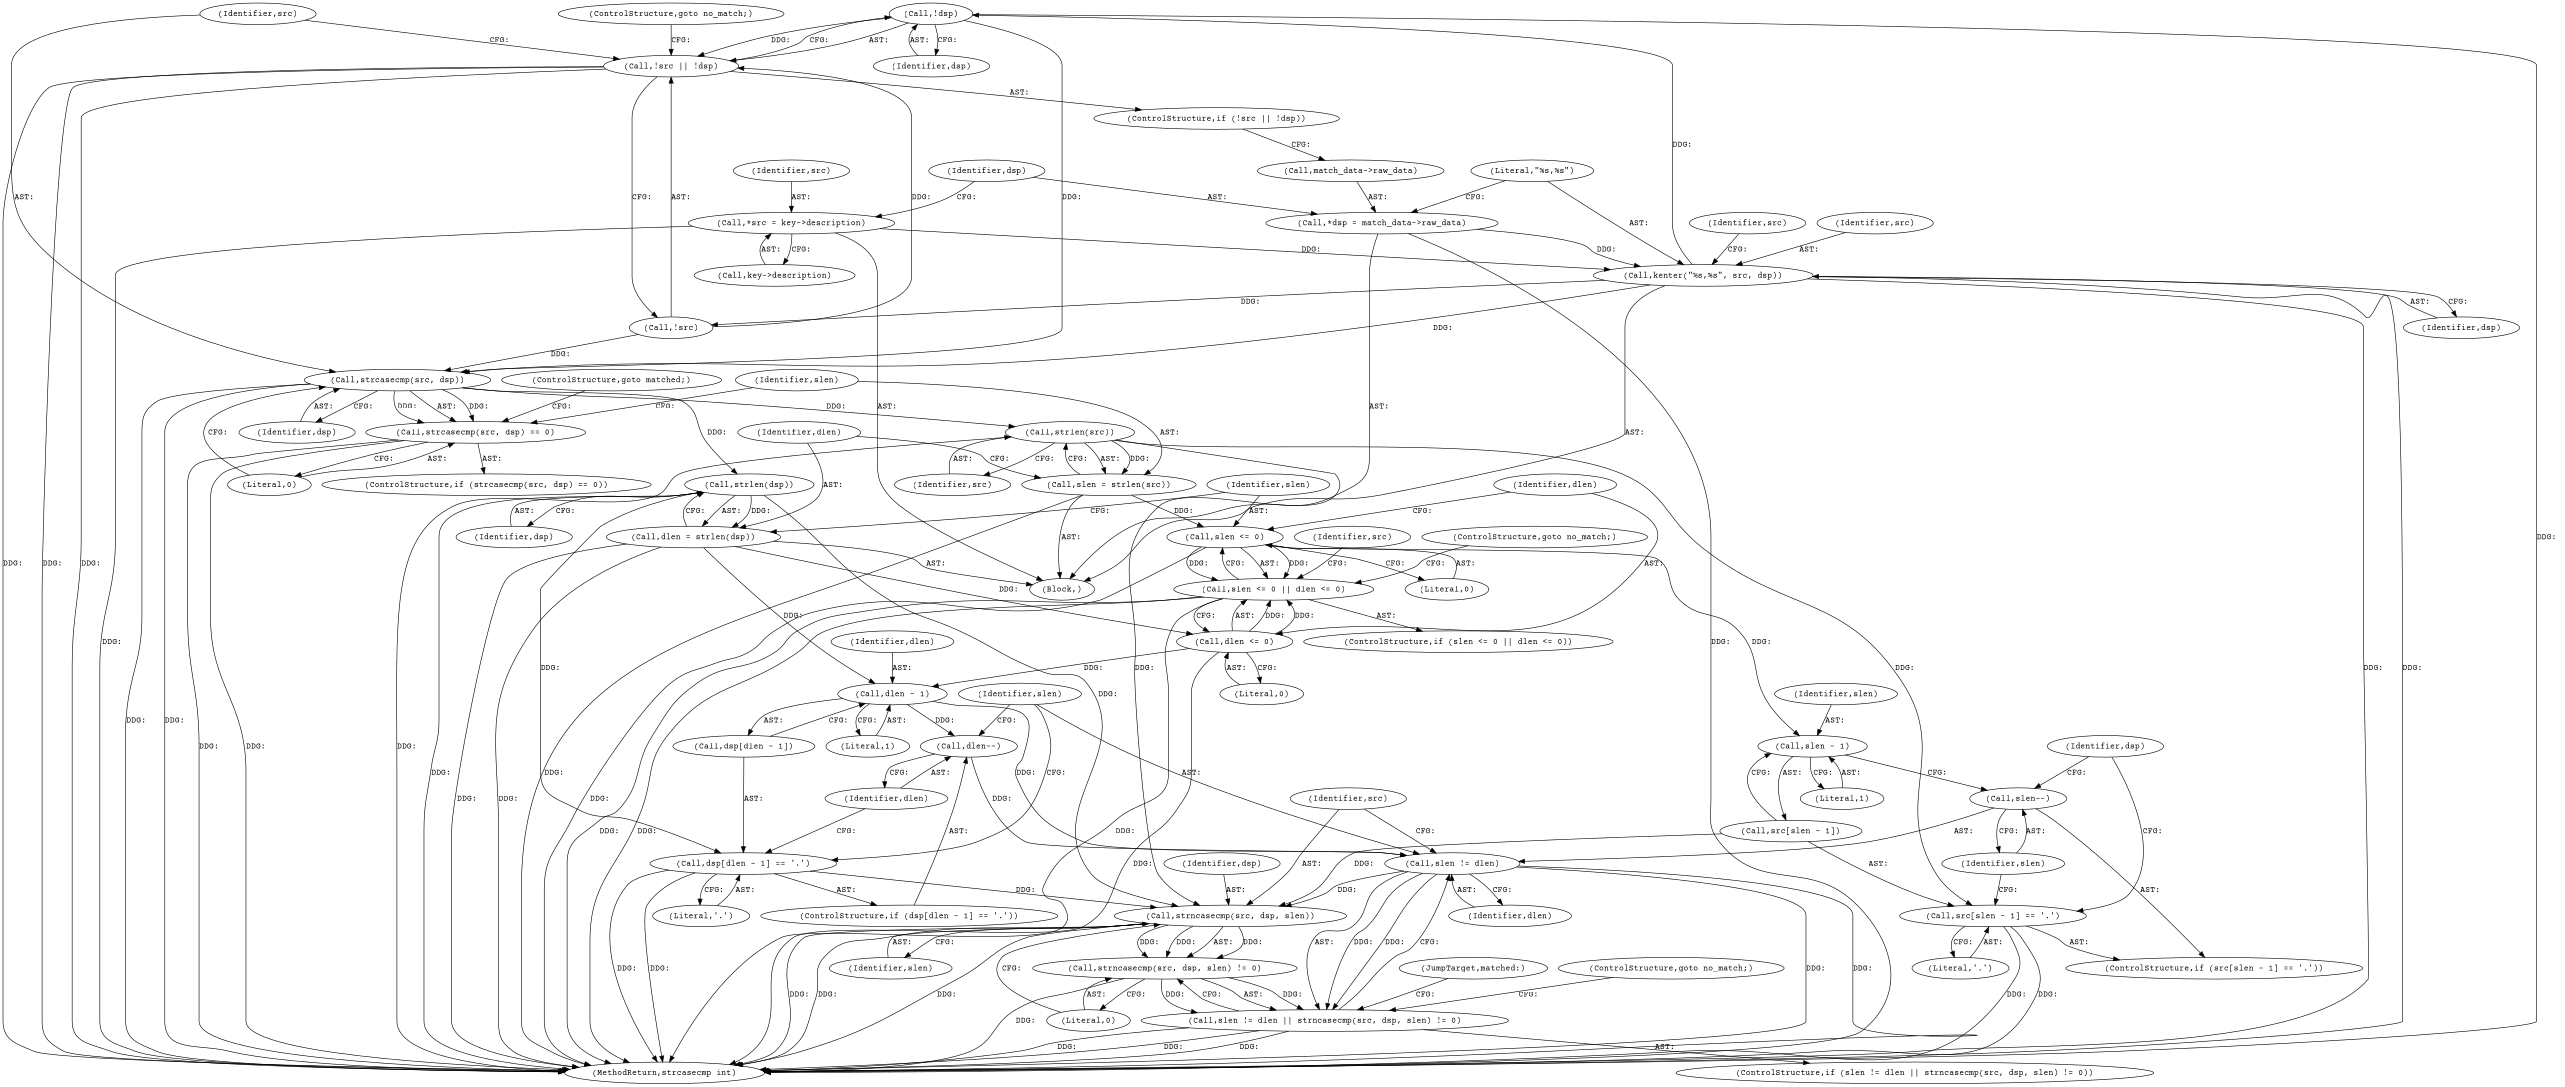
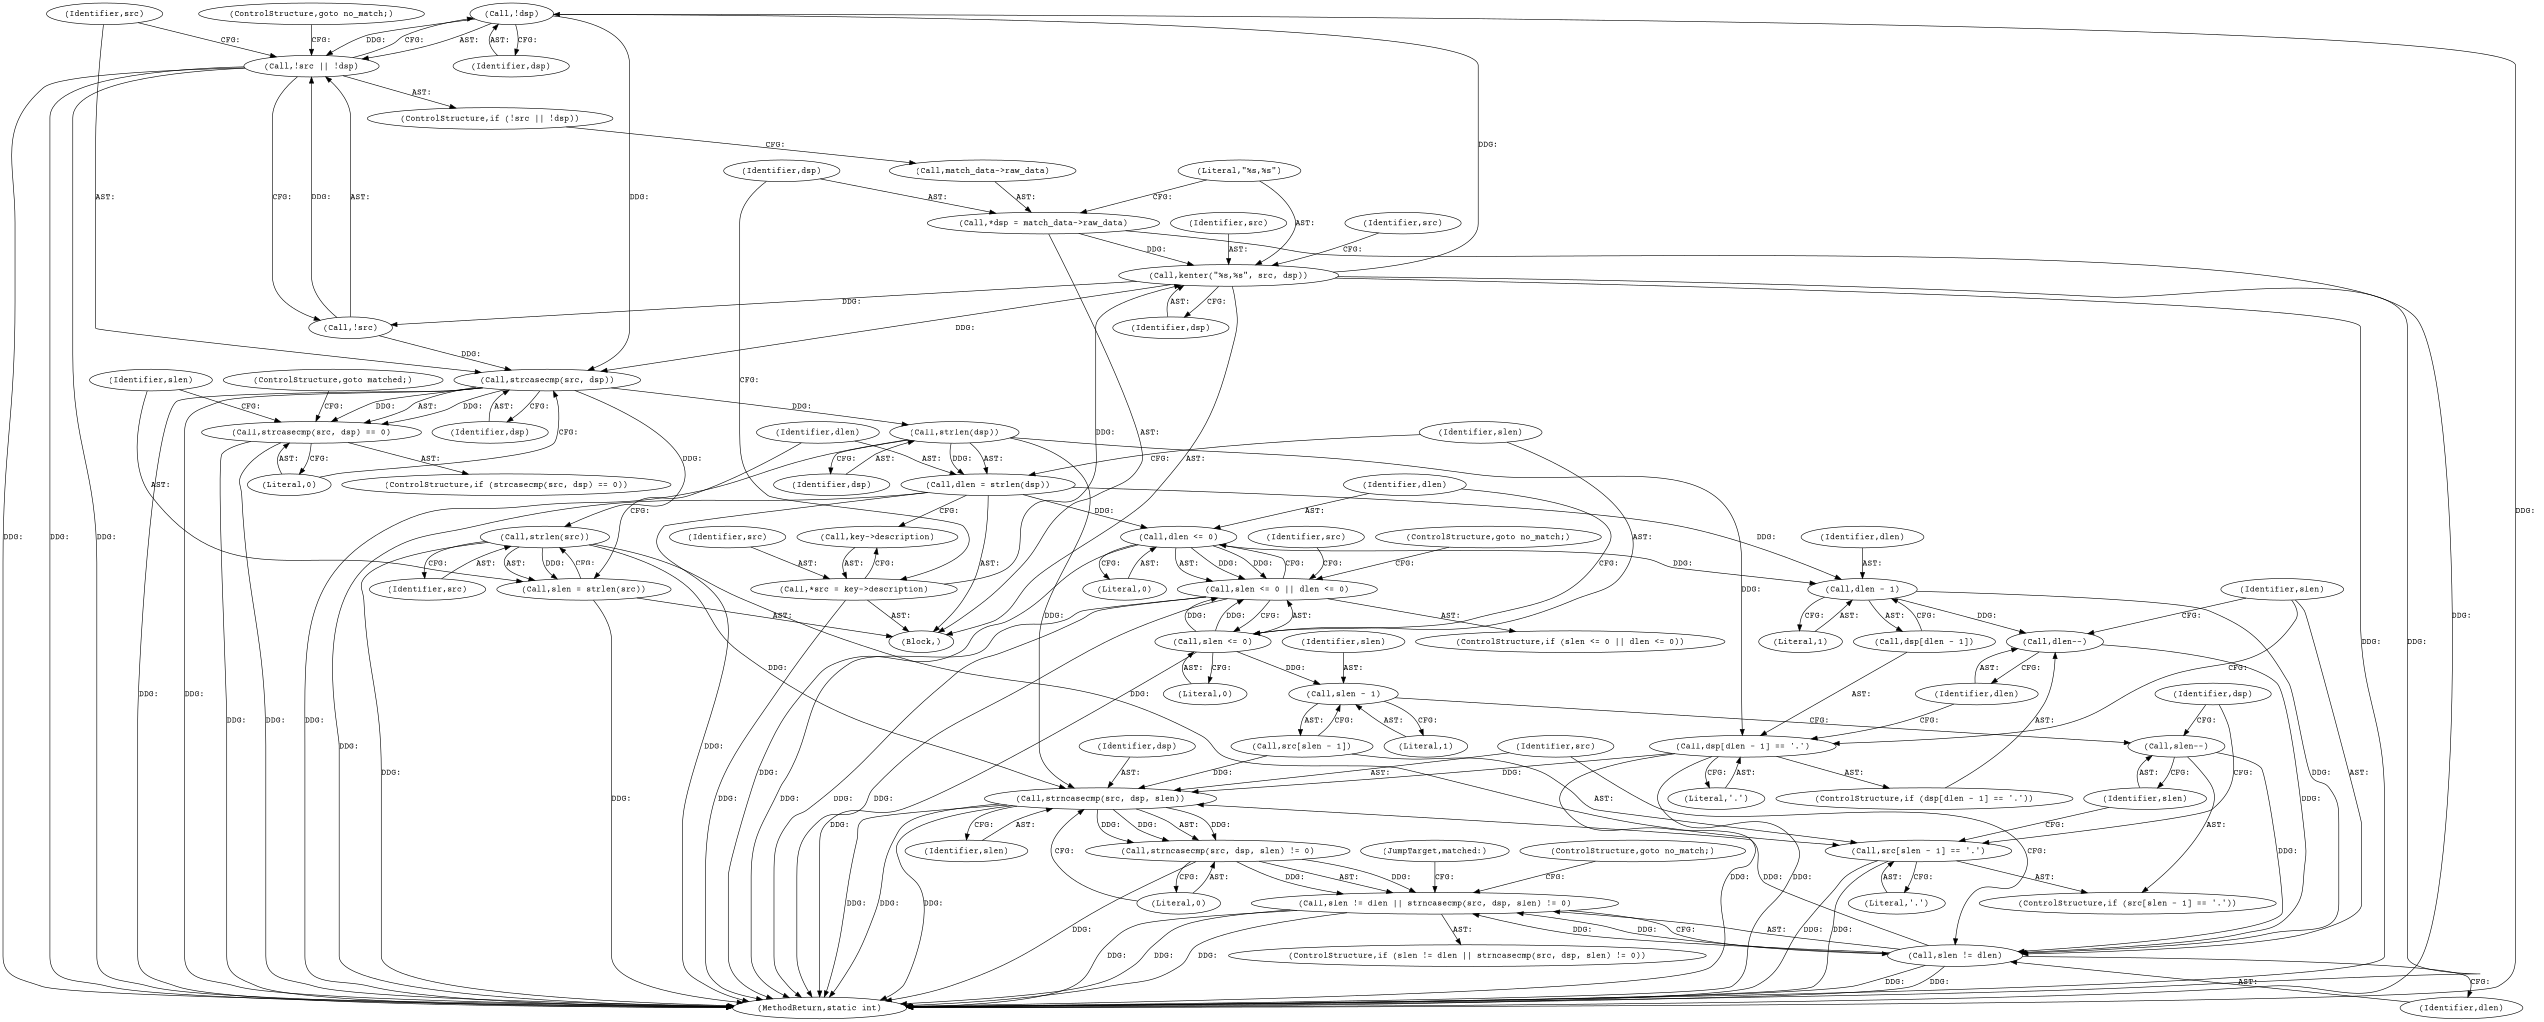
(685, 508) -> (935, 510)
(1165, 510) -> none
(1967, 831) -> (2291, 851)
(1208, 1001) -> none
(665, 1073) -> (820, 1008)
